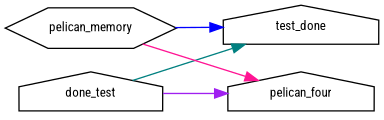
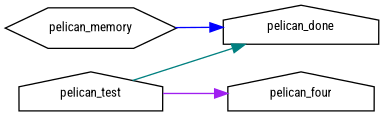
(301, 27) -> (301, 27)
(181, 56) -> none
(91, 93) -> (91, 93)
